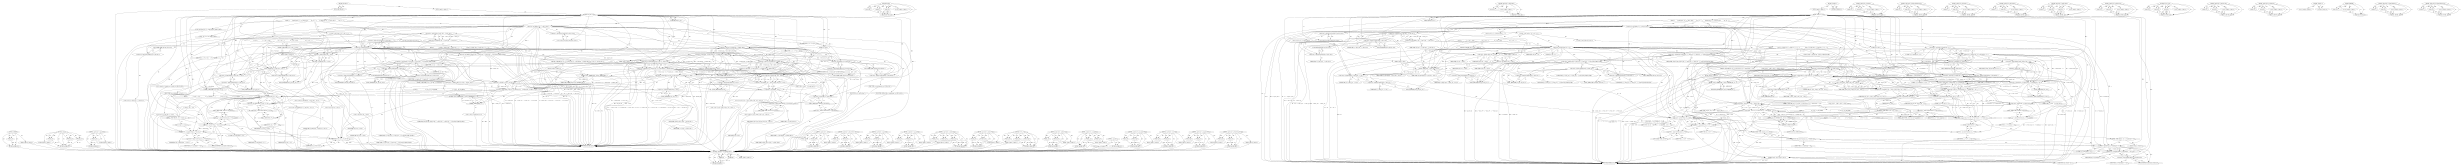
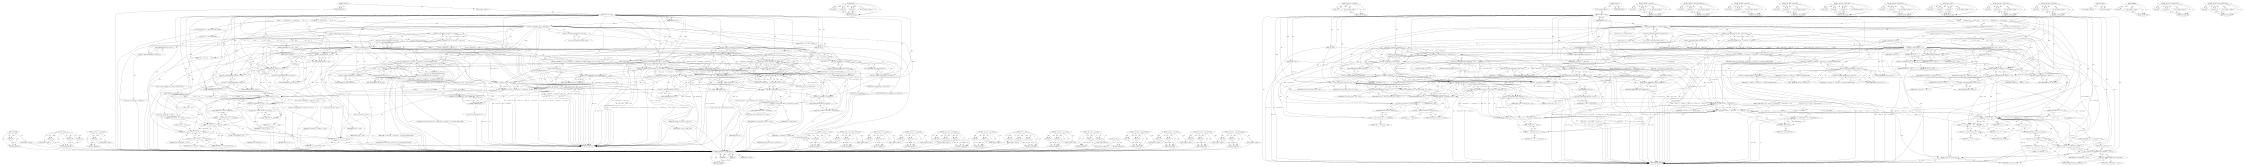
(1817, 55) -> none
